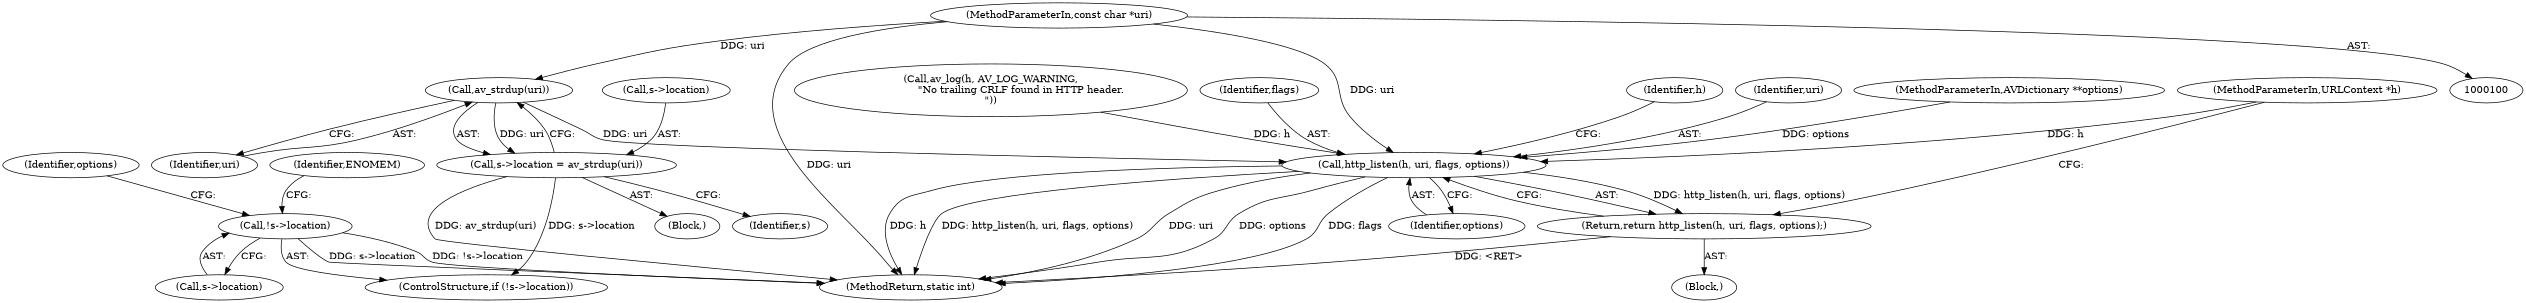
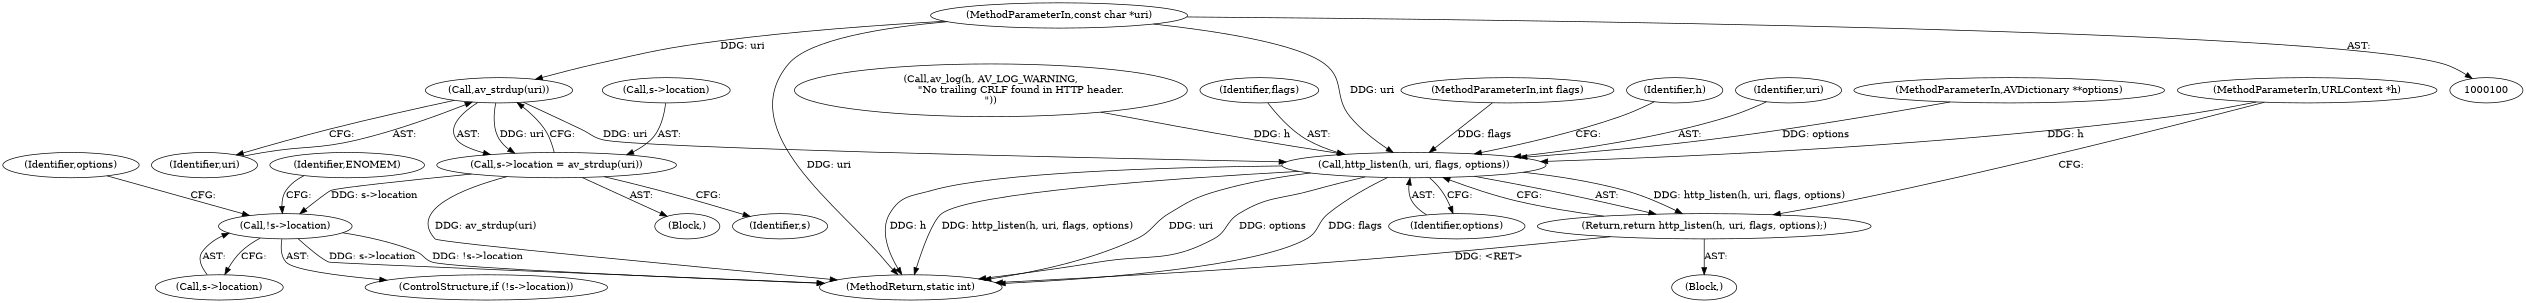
none -> (1507, 90)
(544, 228) -> (385, 183)
